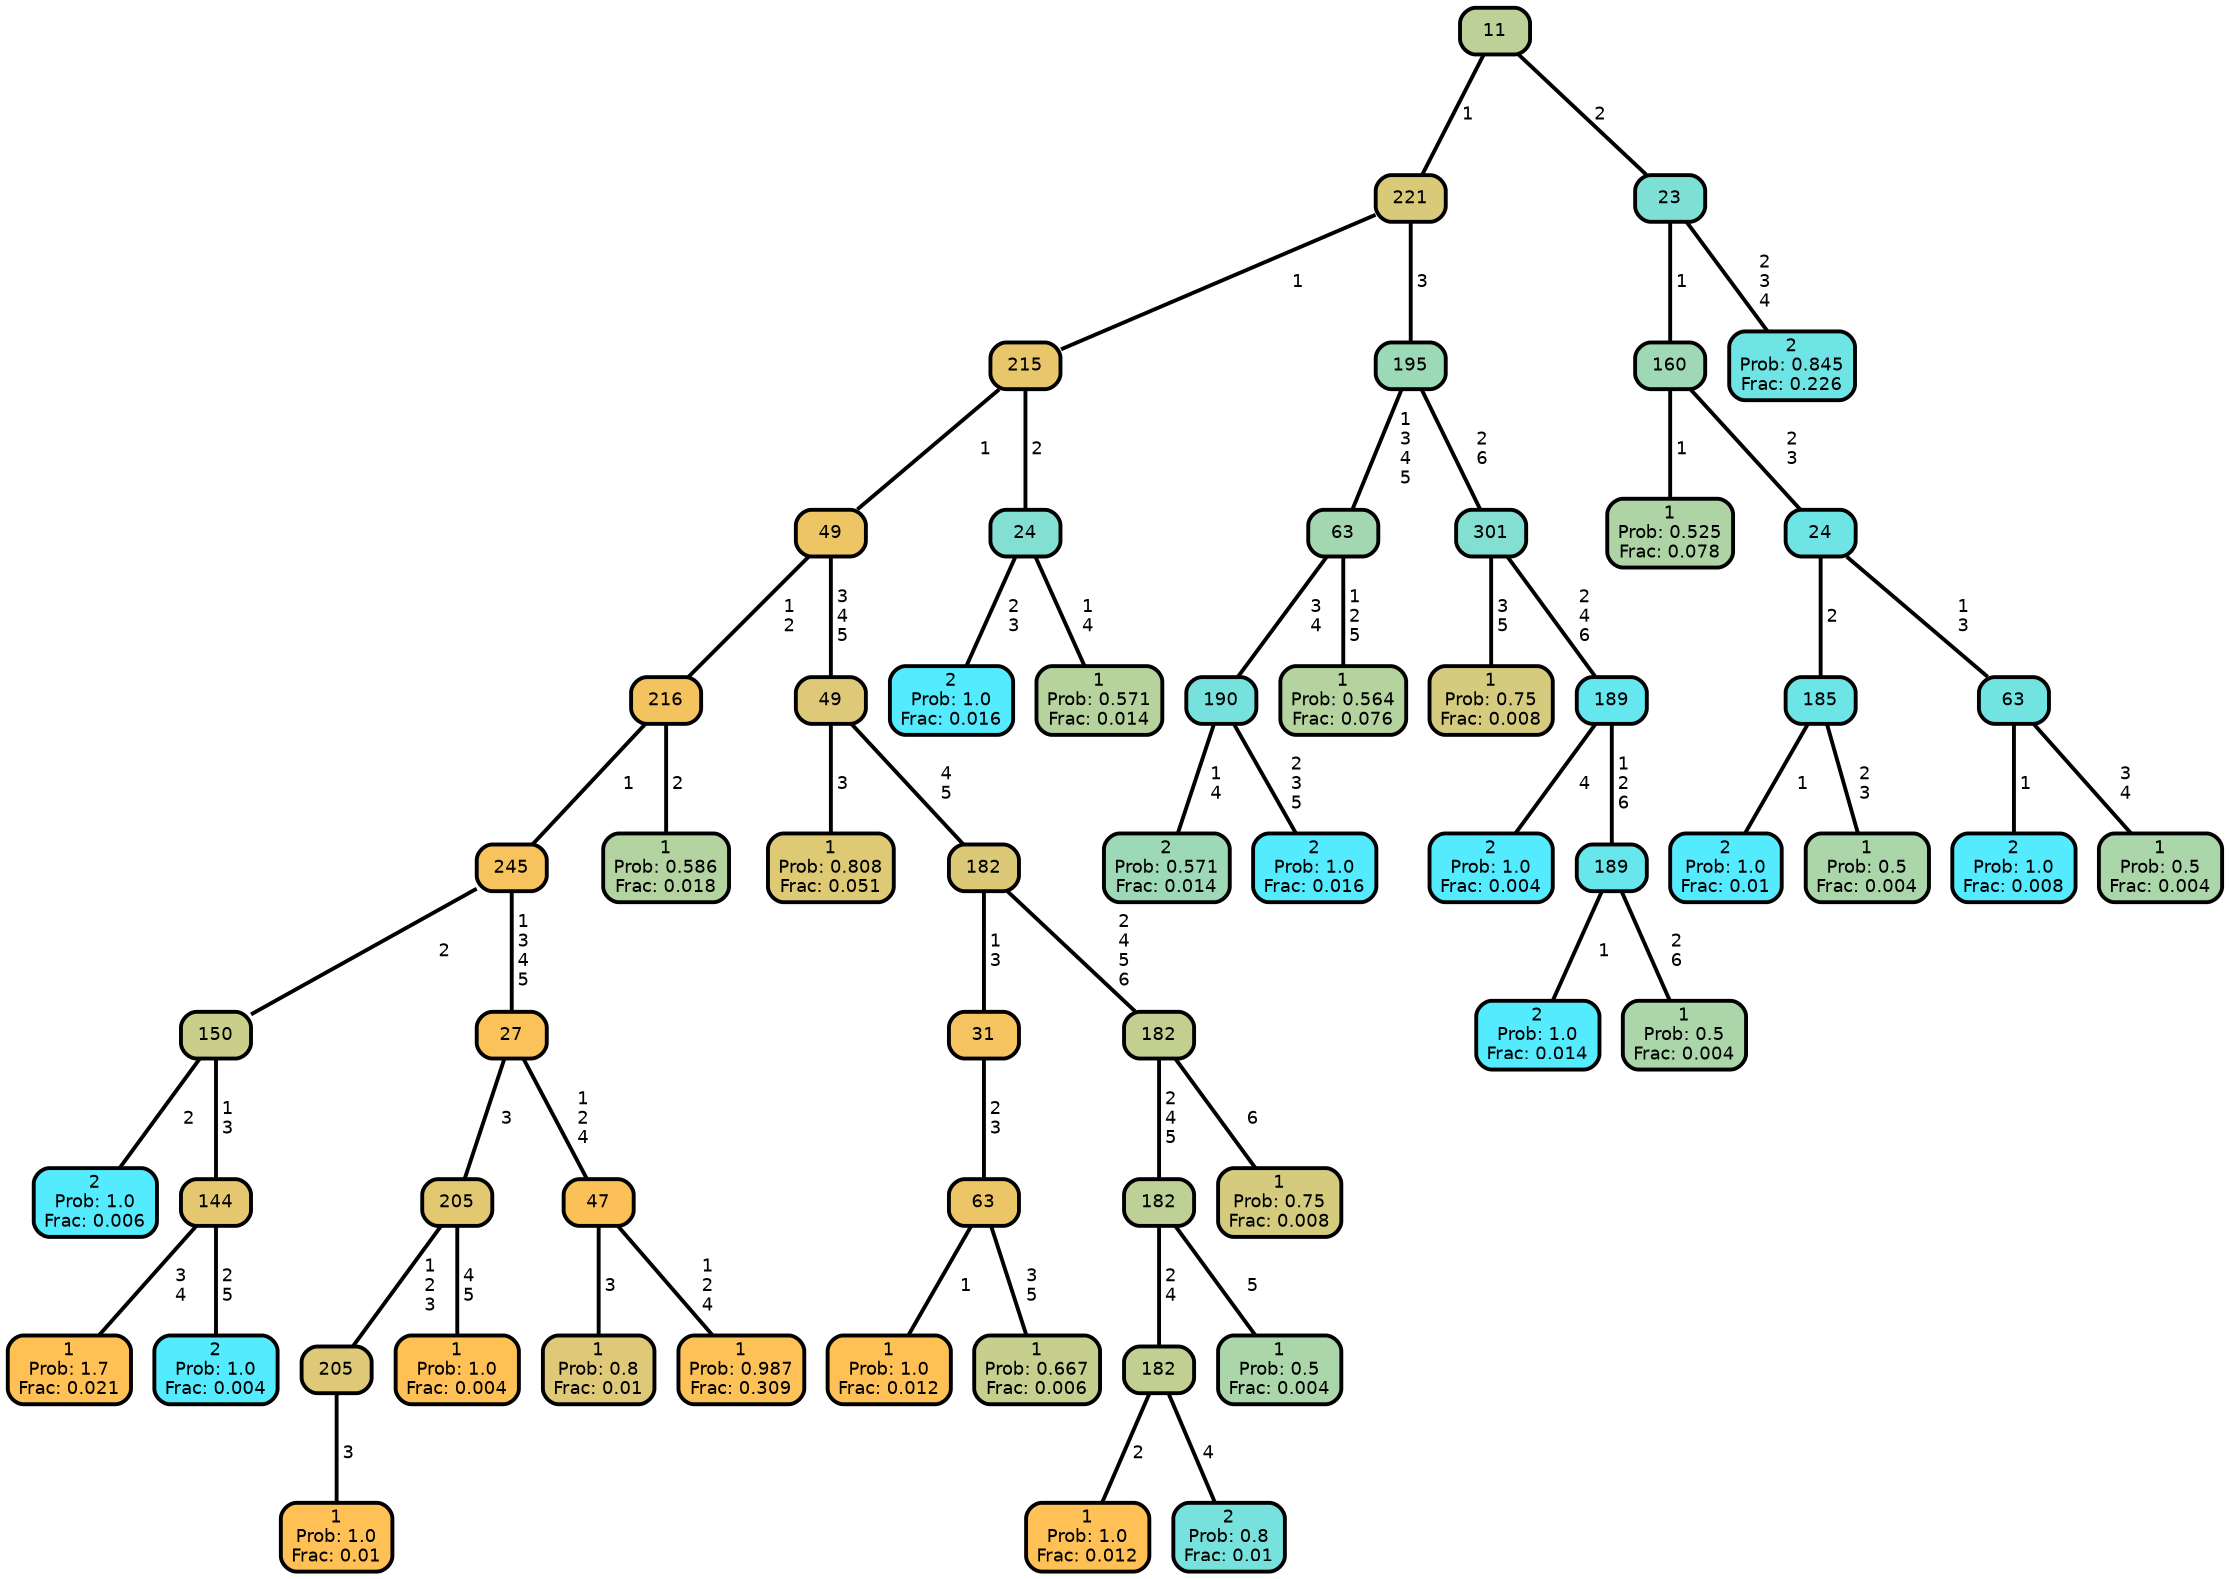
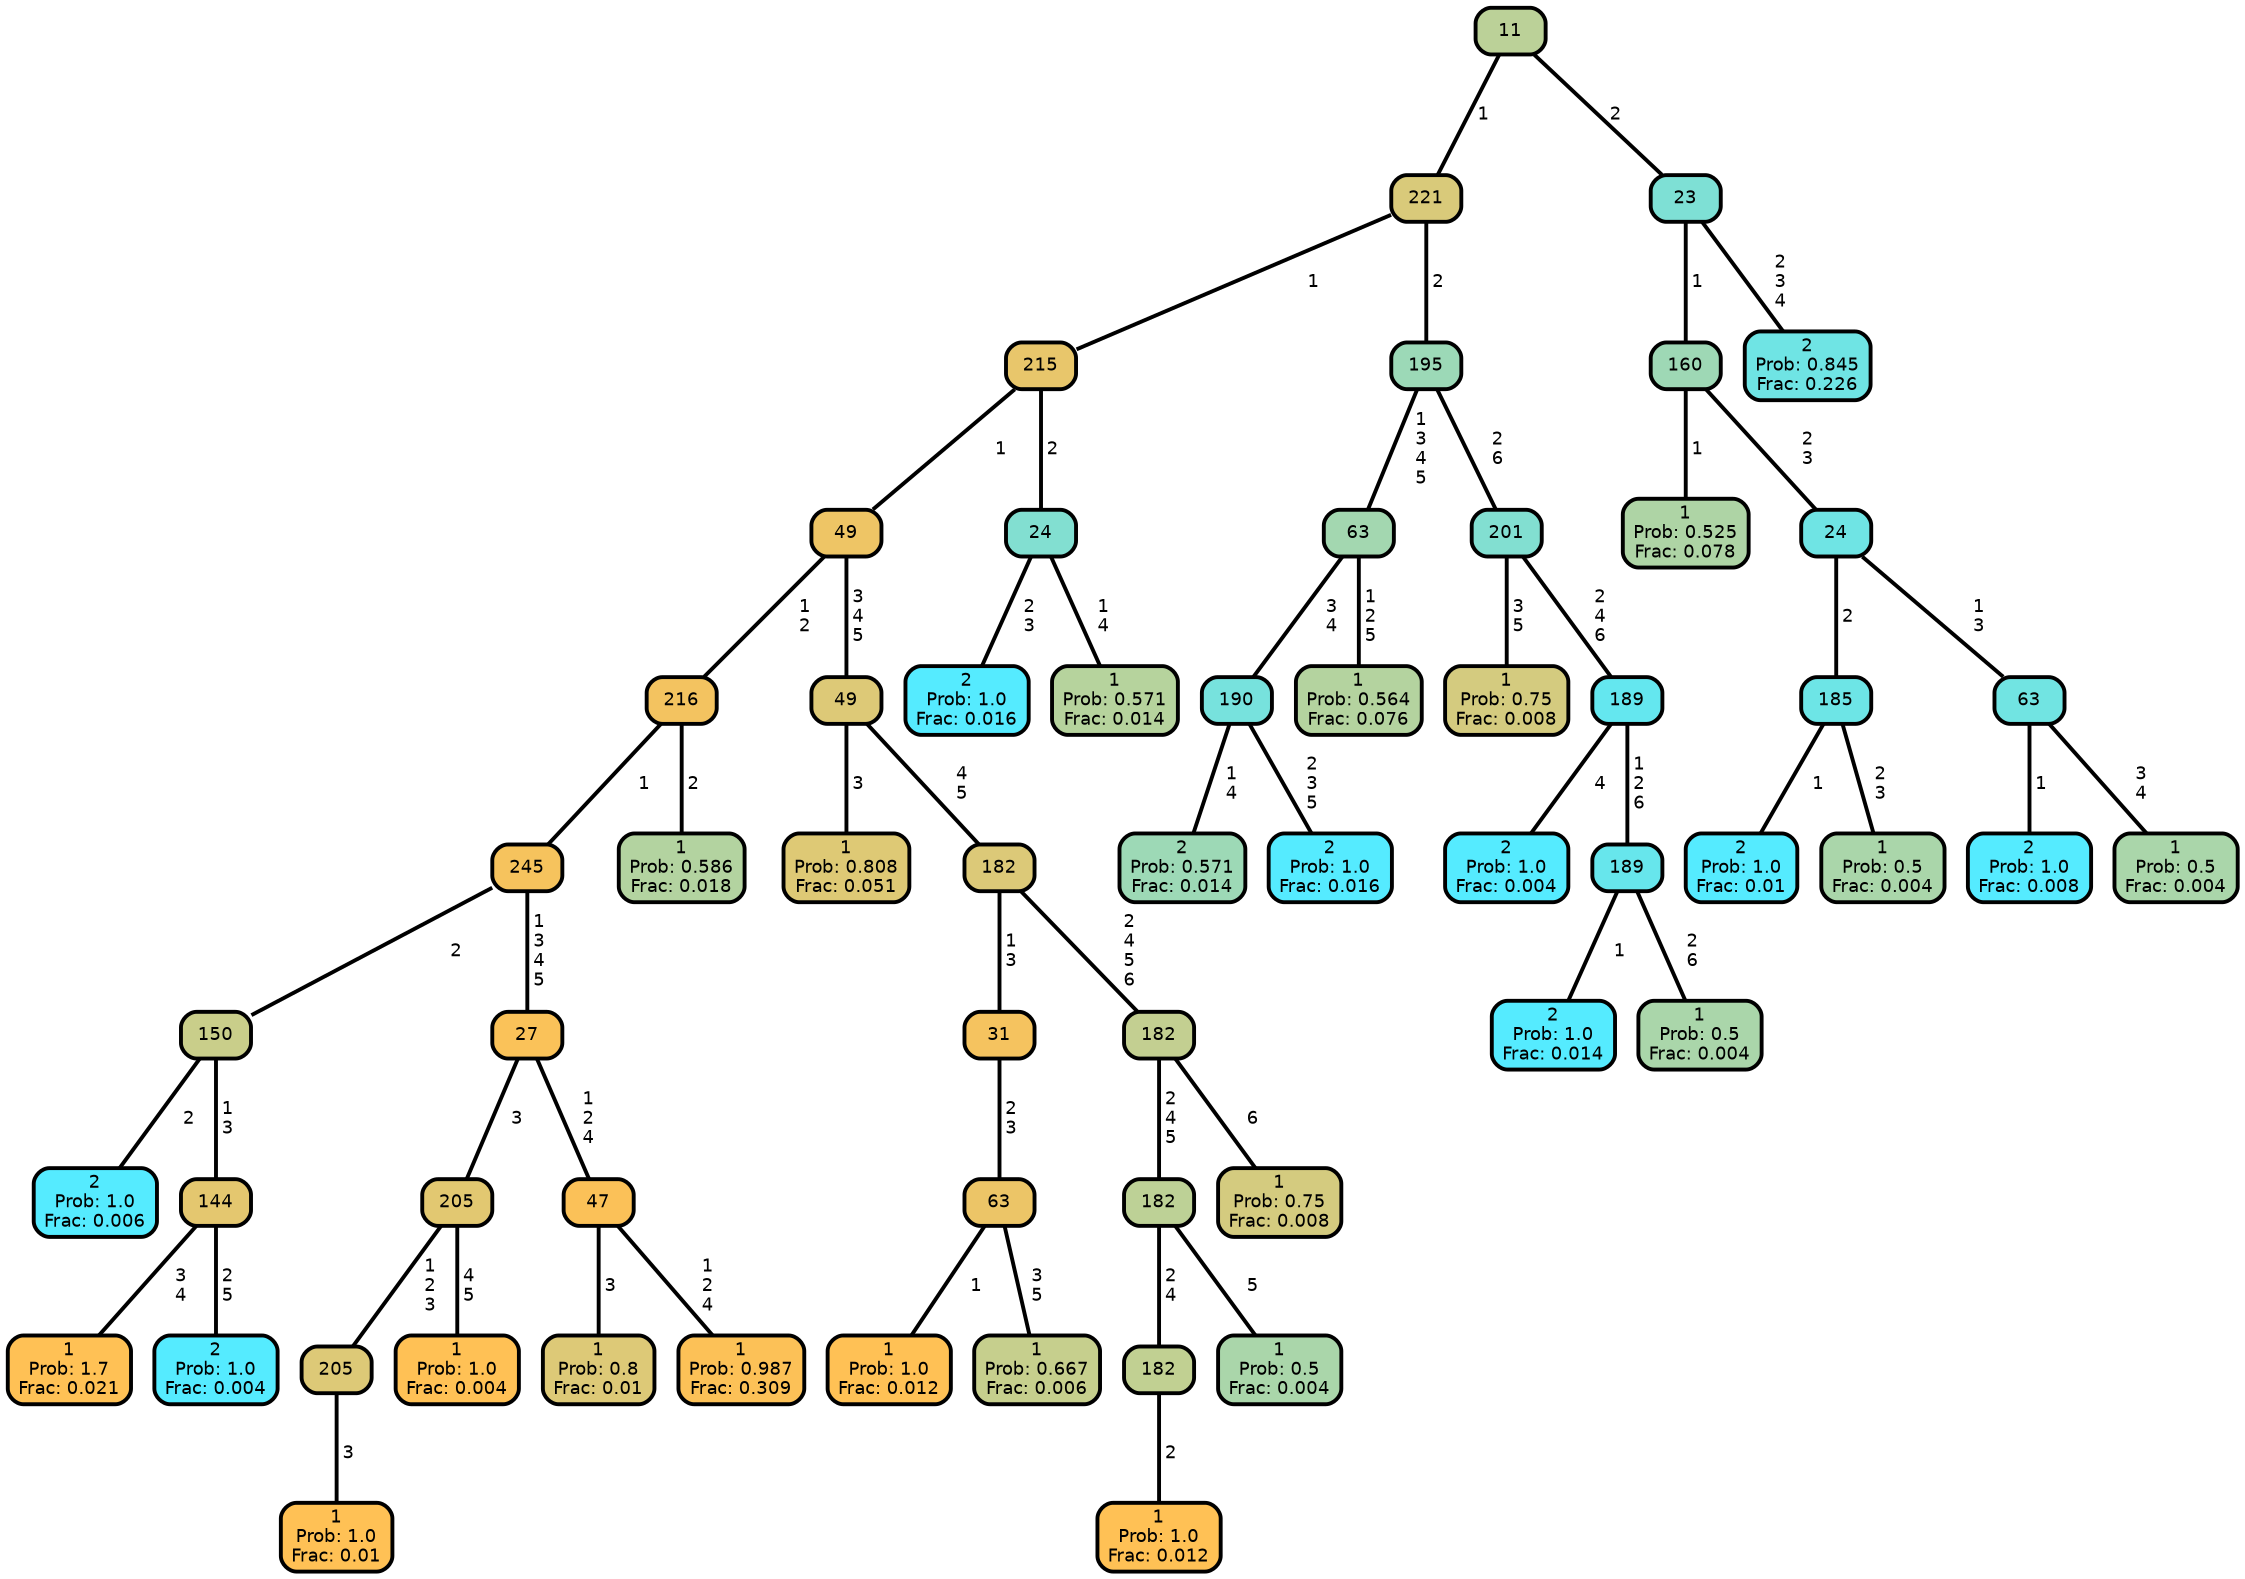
(1420, 282) -> (1435, 282)
(1491, 533) -> (1507, 533)
(1229, 1537) -> none
